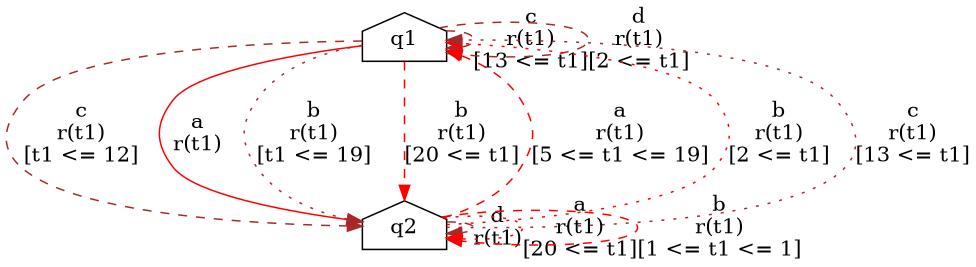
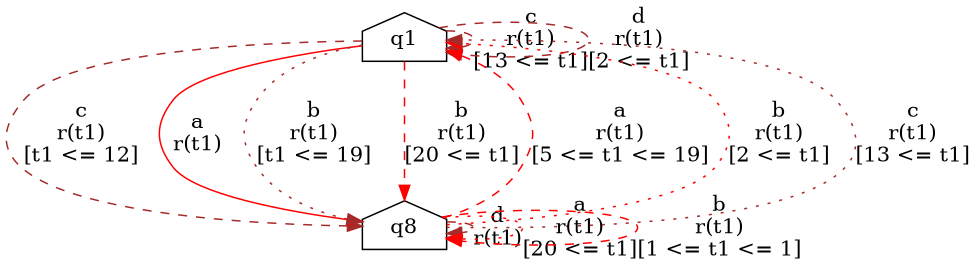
(405, 228) -> (405, 228)
